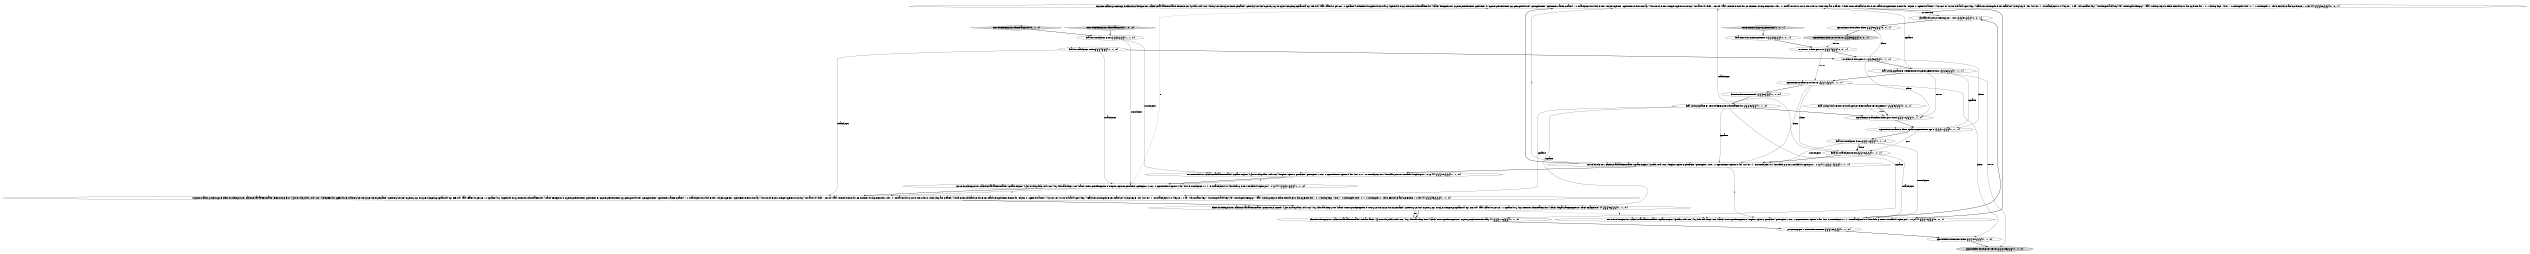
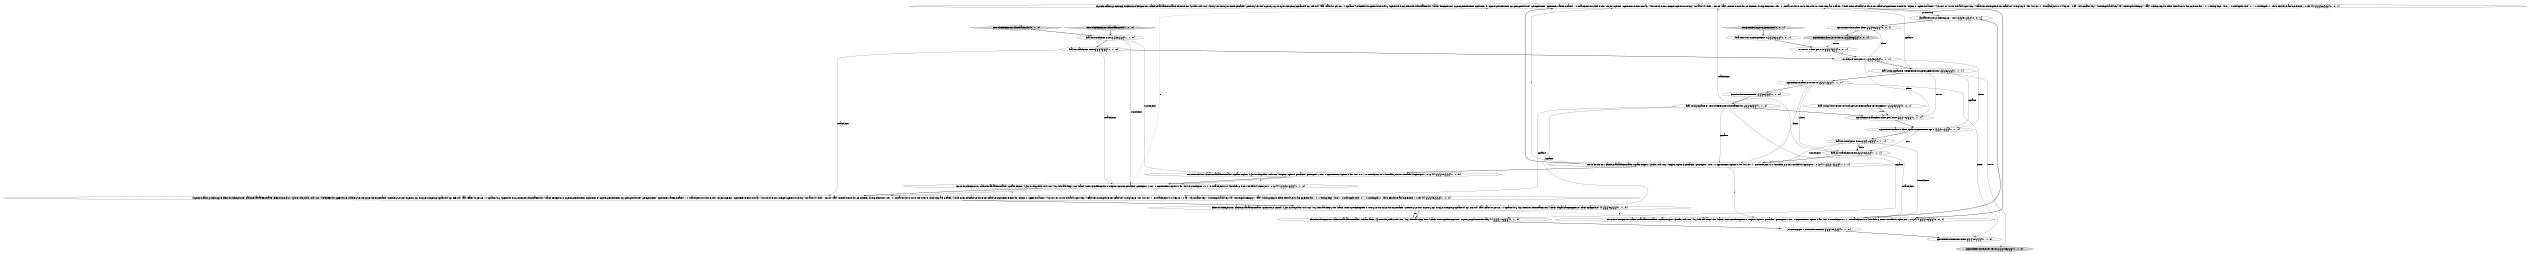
none -> (1102, 43)
(1819, 65) -> none
(1979, 244) -> none
